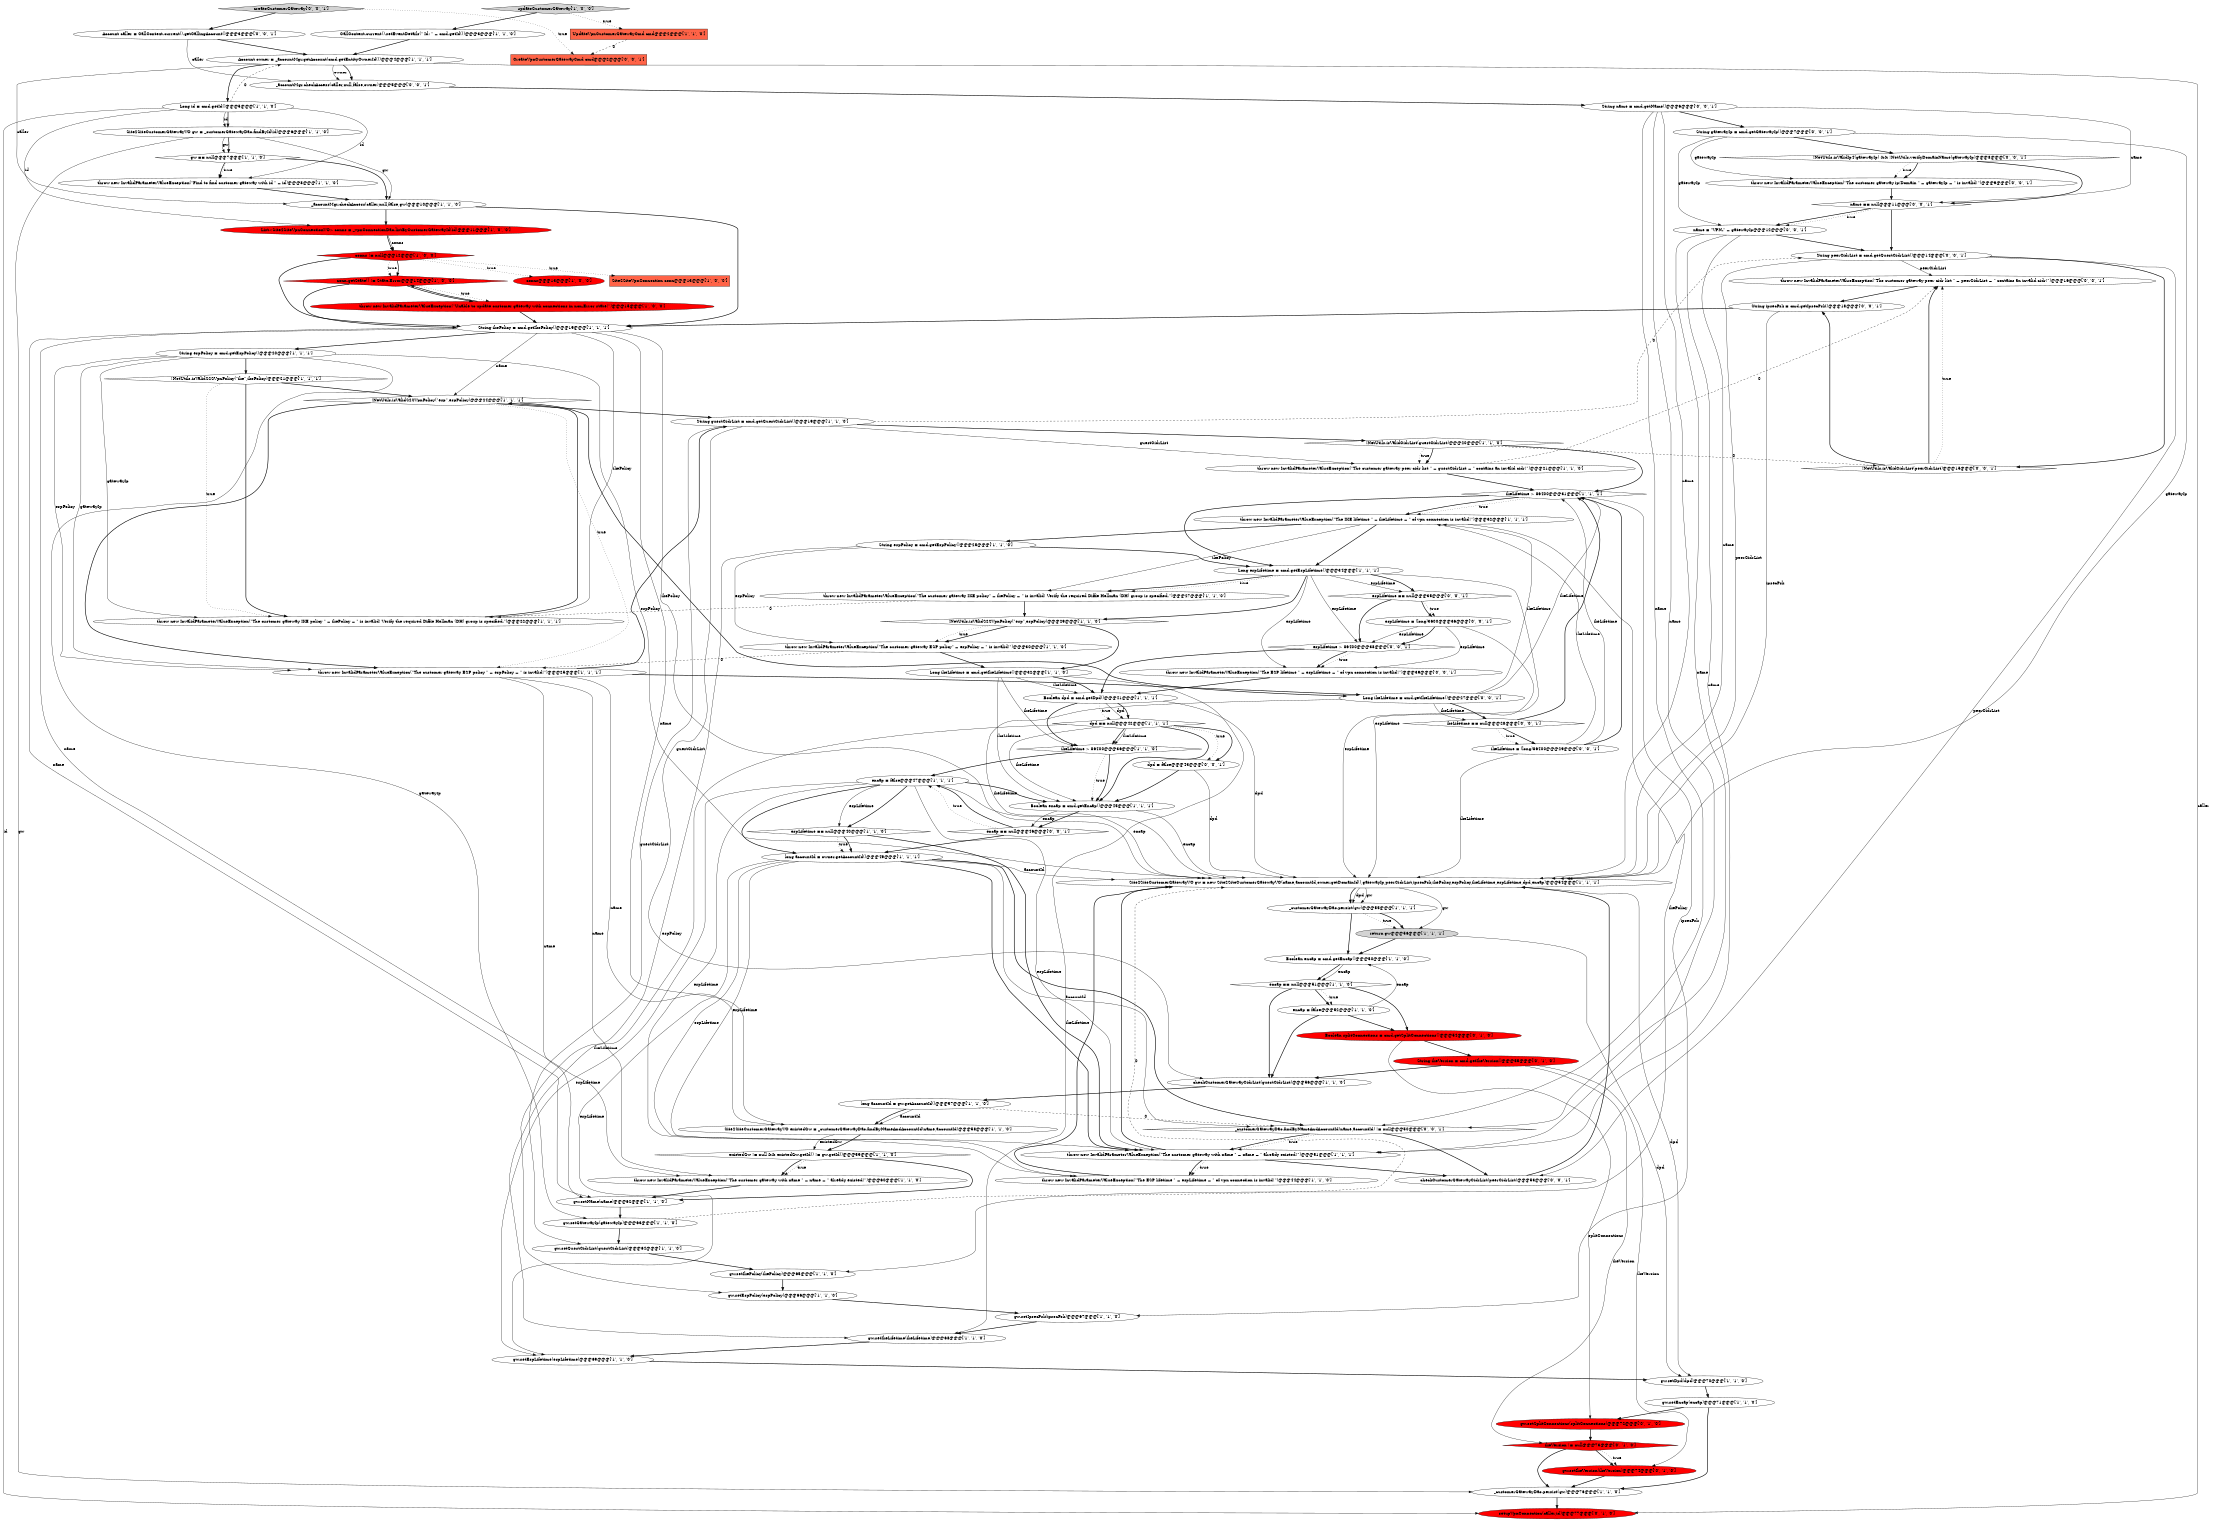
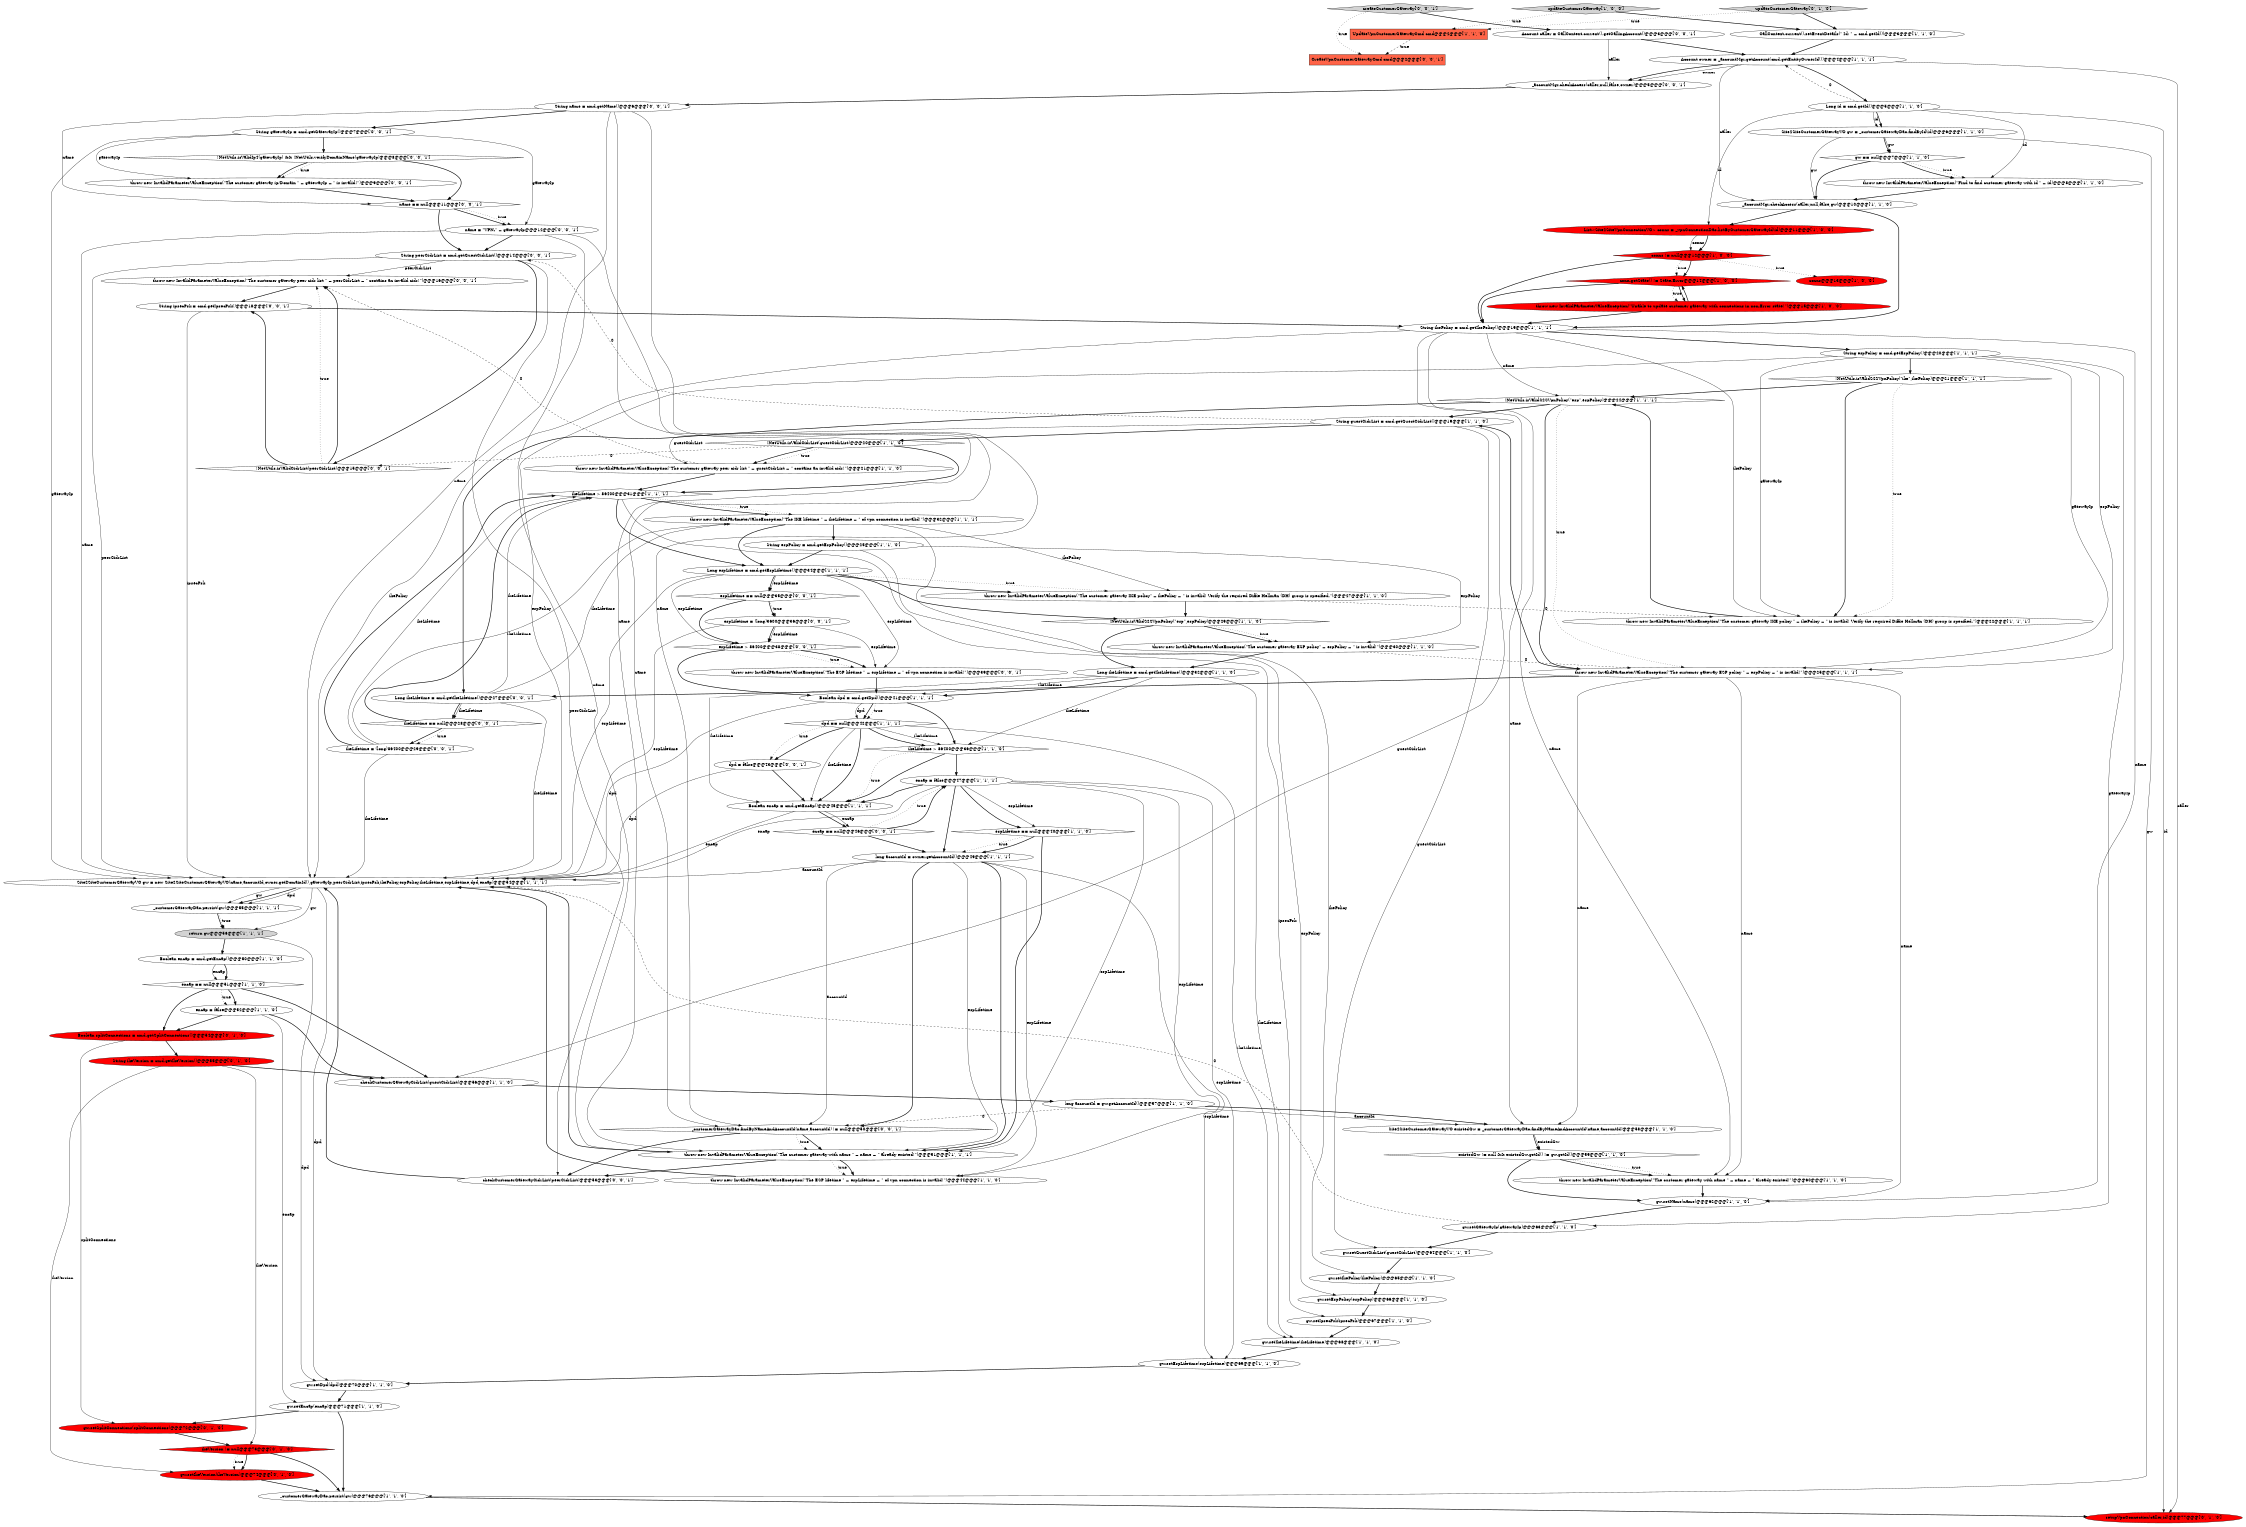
none -> (1793, 9)
(614, 47) -> (1405, 47)
(670, 281) -> none
(1350, 932) -> none
(1396, 986) -> (282, 1205)
